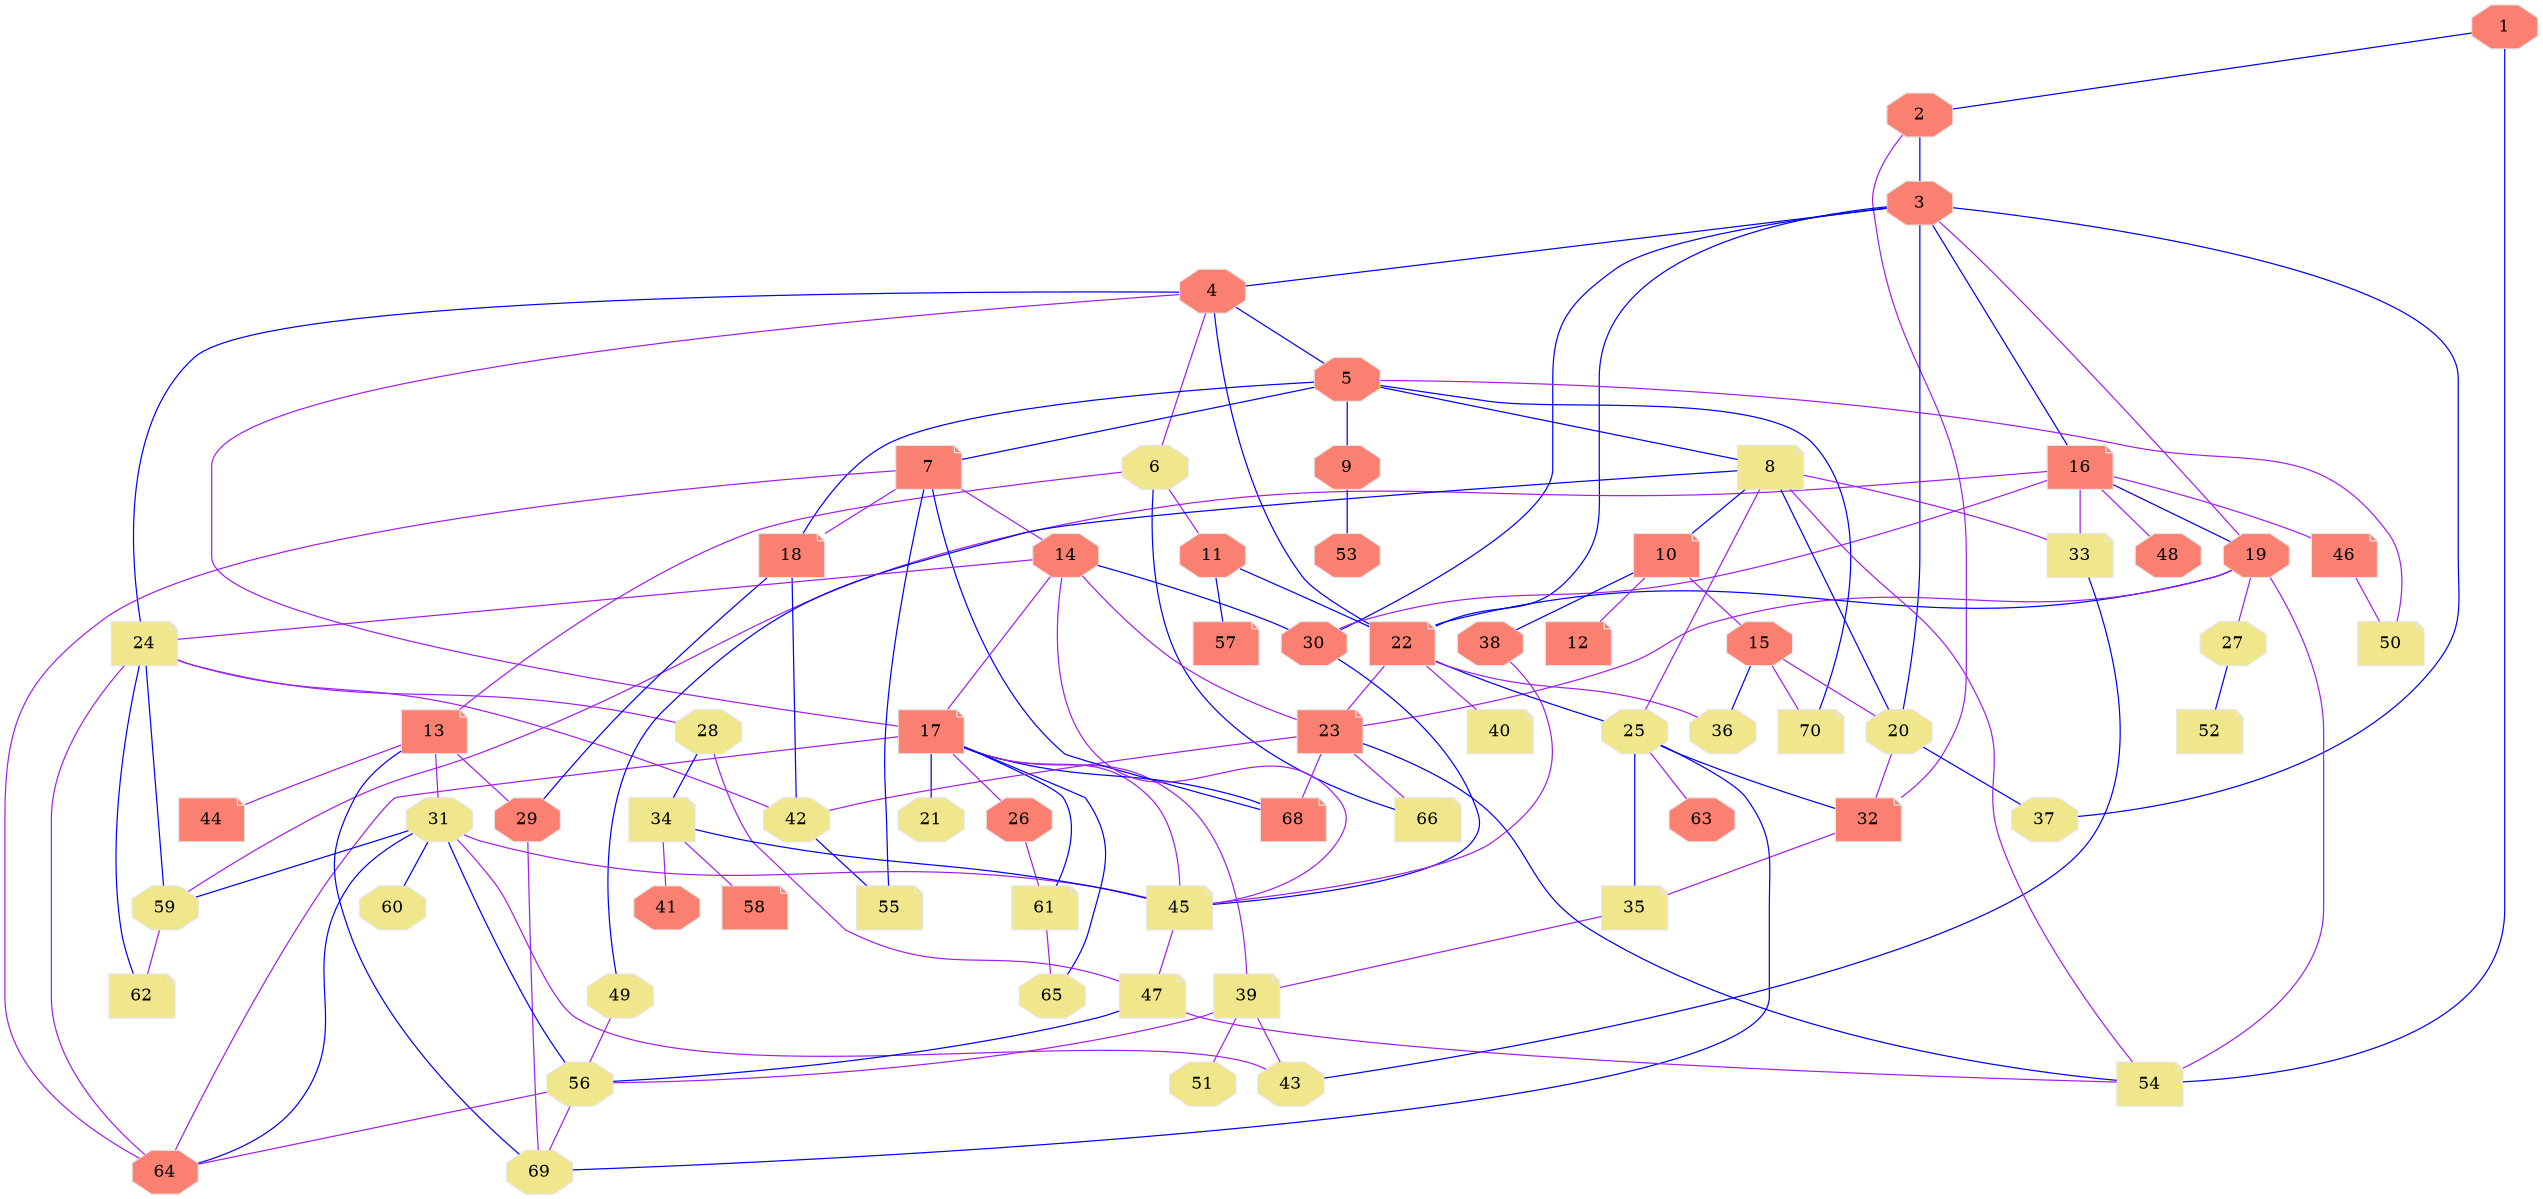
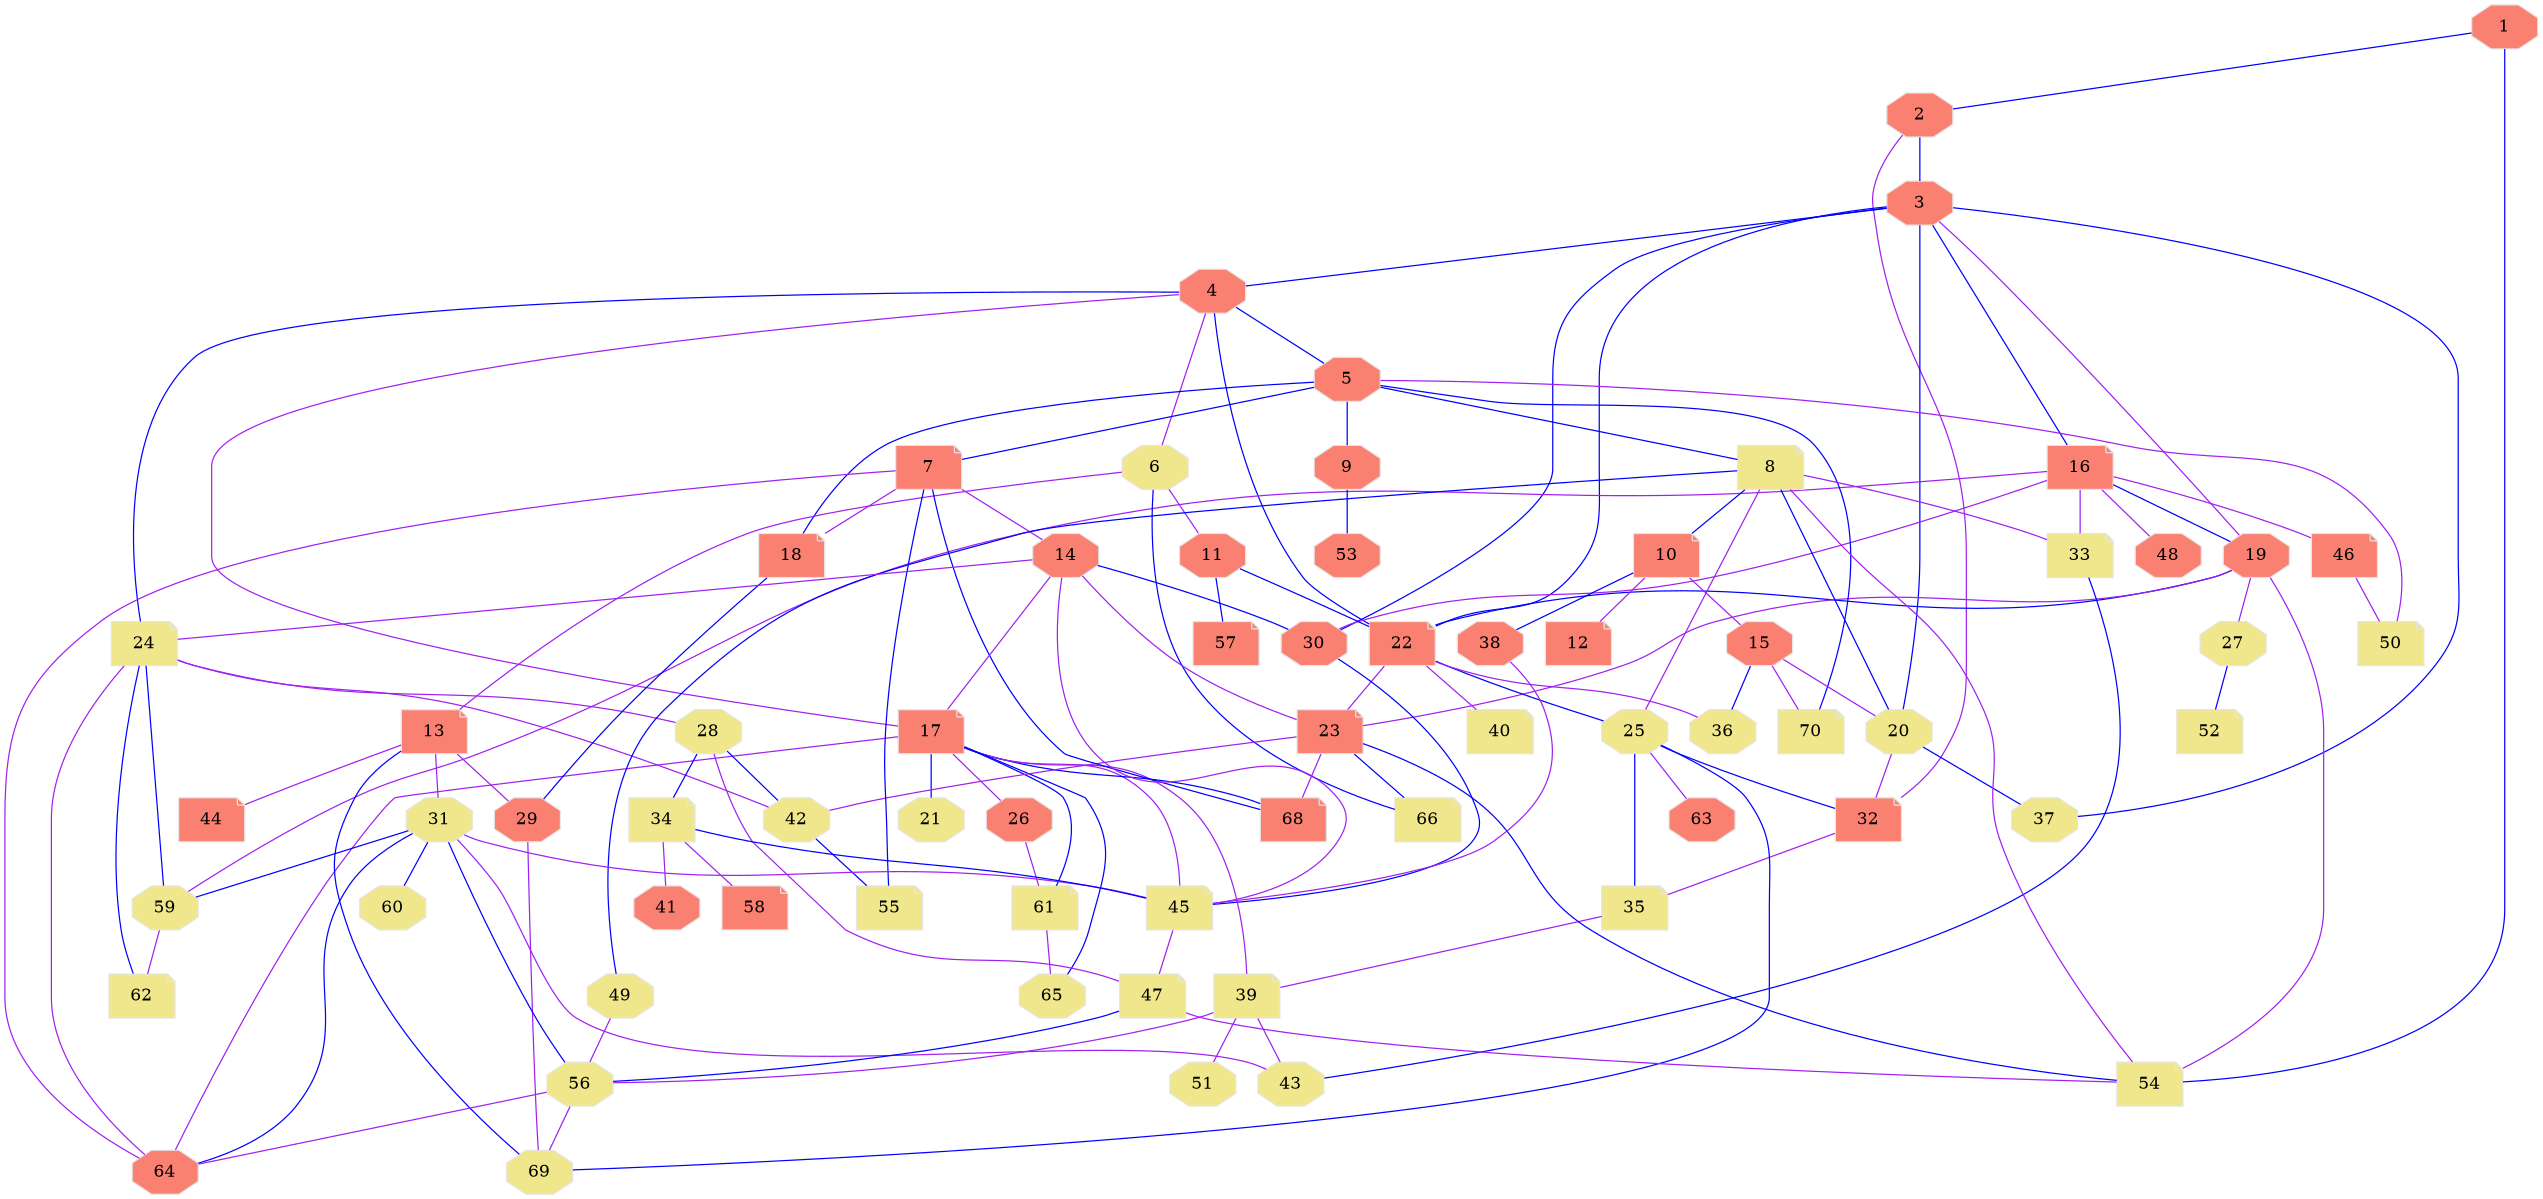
(794, 688) -> (753, 776)
(1379, 776) -> (1379, 776)
